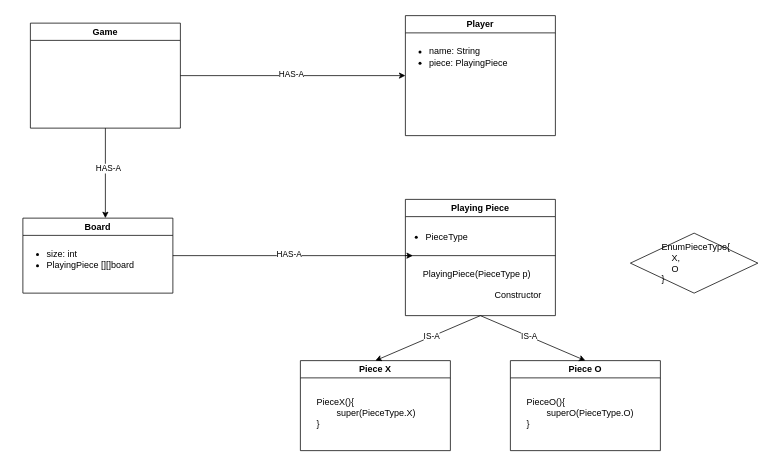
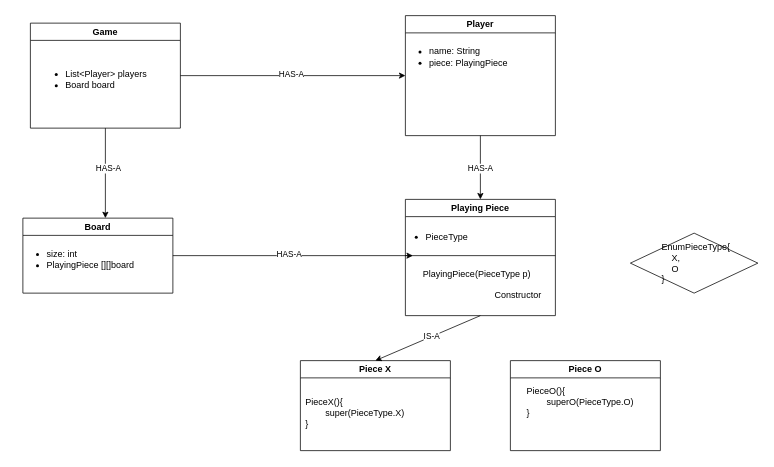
none -> (98, 79)
none -> (480, 166)
(532, 338) -> none
(375, 413) -> (364, 413)
(589, 413) -> (589, 402)
